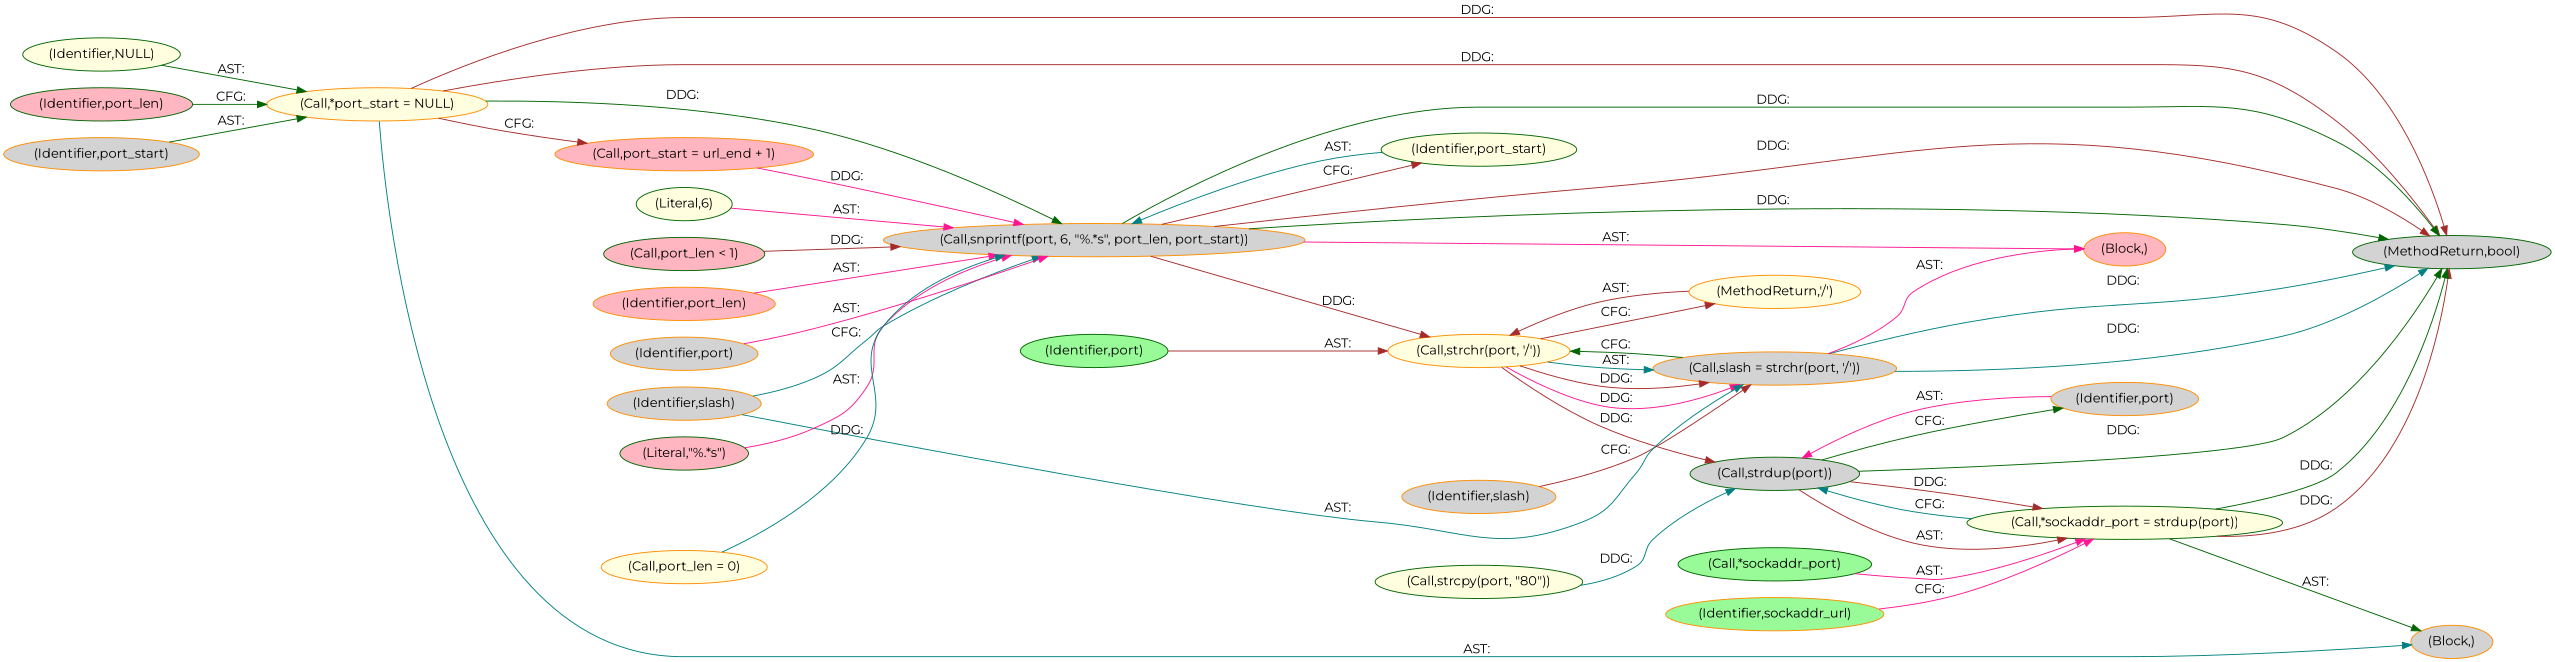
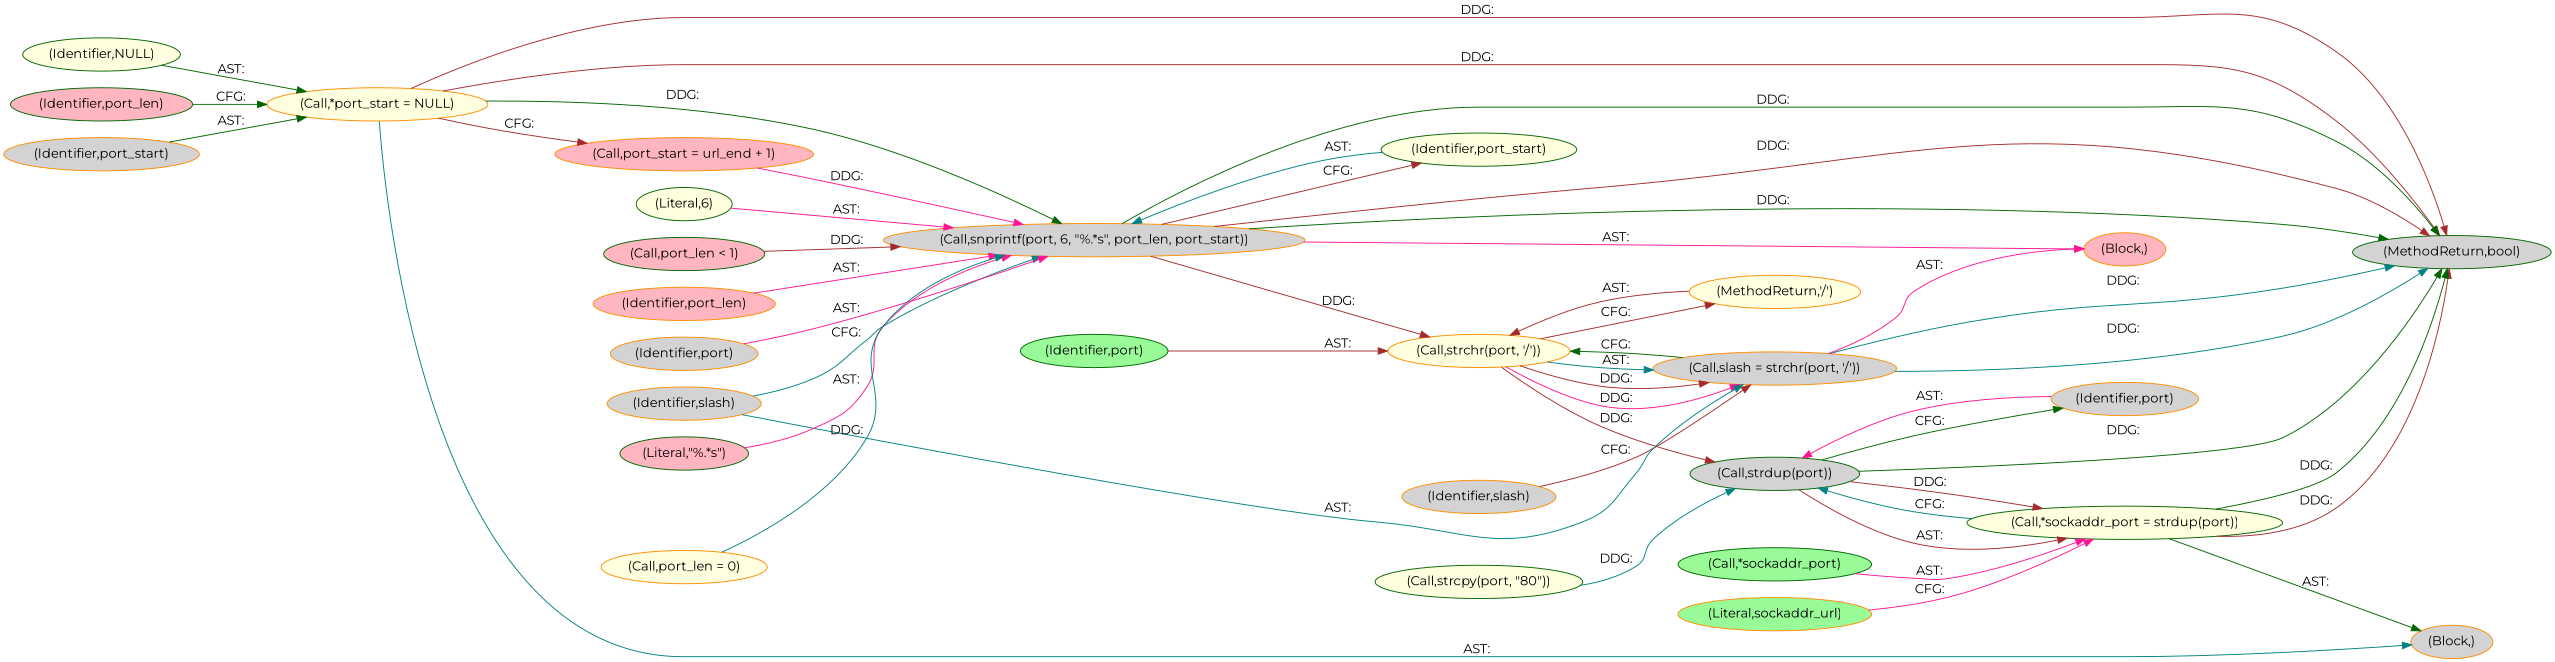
(1775, 614) -> (1775, 614)
